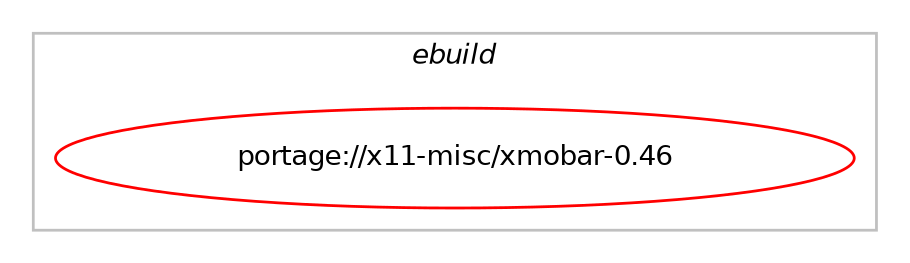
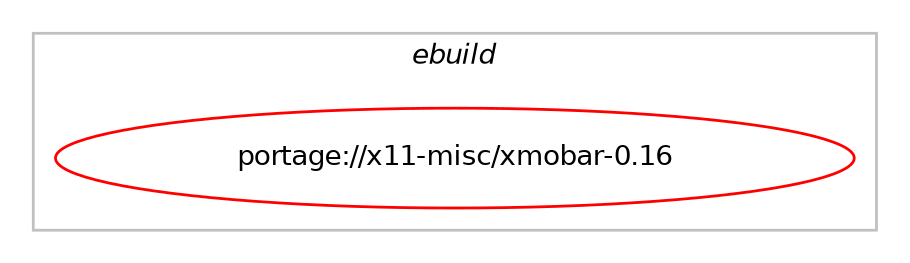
(455, 158) -> (455, 158)
